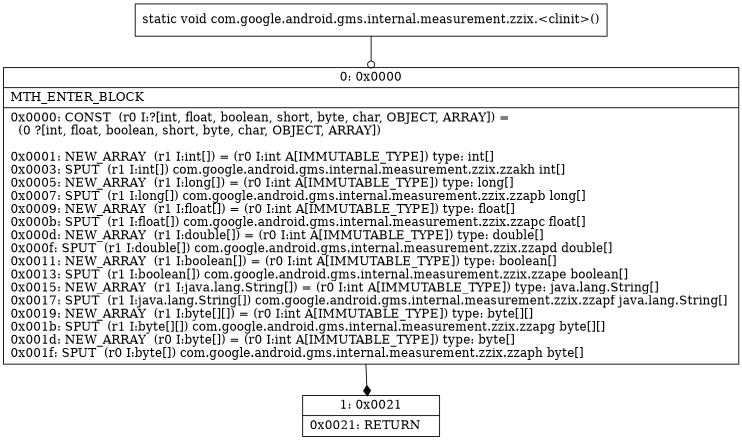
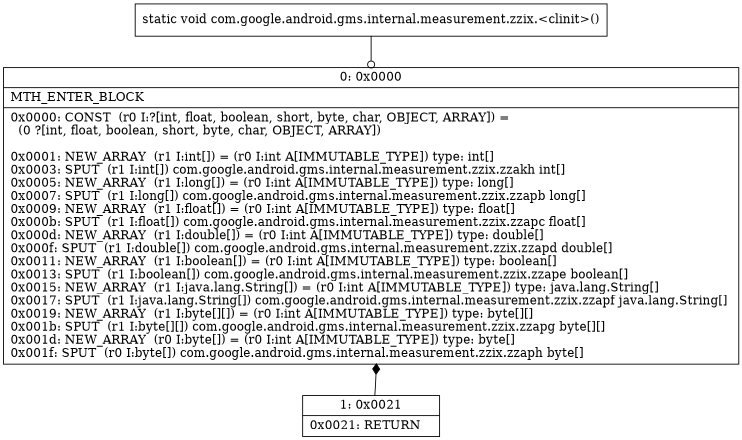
(366, 375) -> (375, 385)
